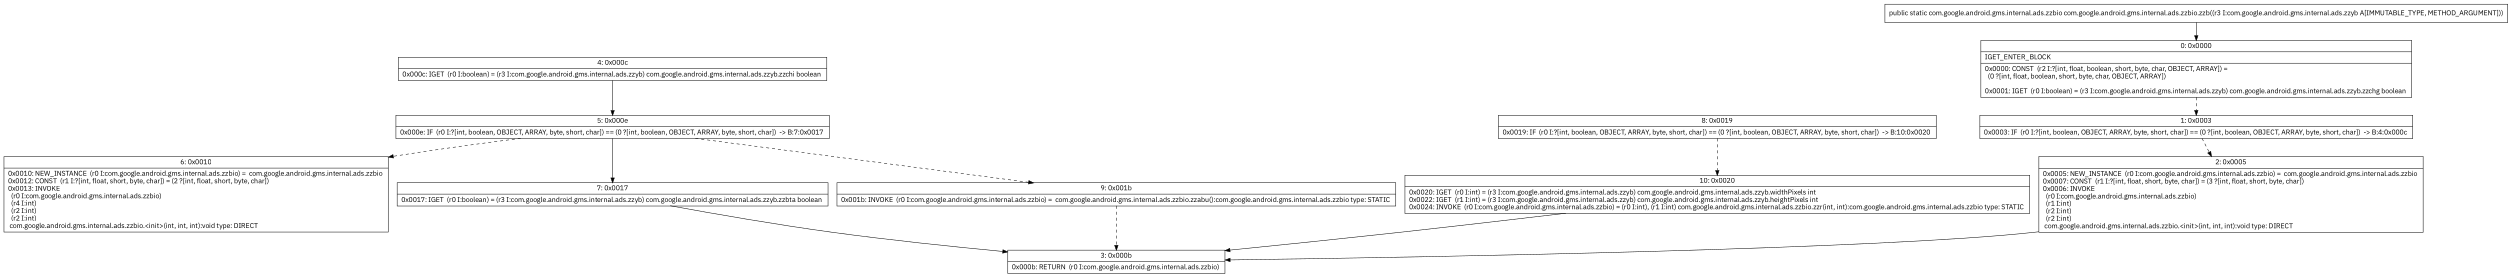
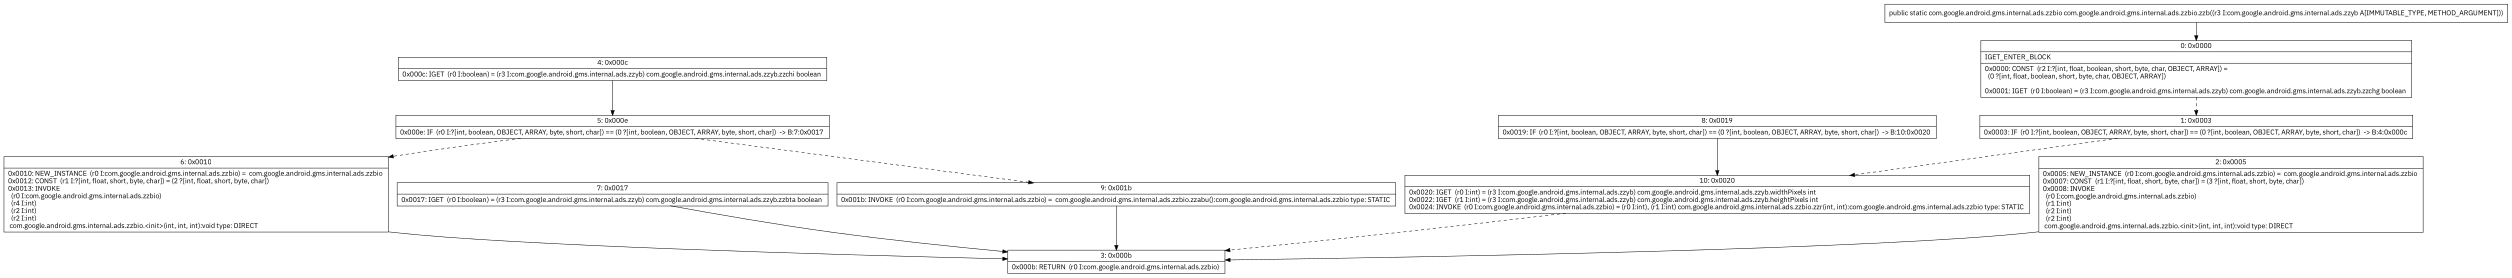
(2206, 145) -> (1986, 157)
(1717, 154) -> (1717, 154)
(613, 158) -> none
(2071, 189) -> (2071, 189)
(1116, 226) -> (1116, 226)
(1398, 233) -> (1398, 233)
none -> (695, 250)
